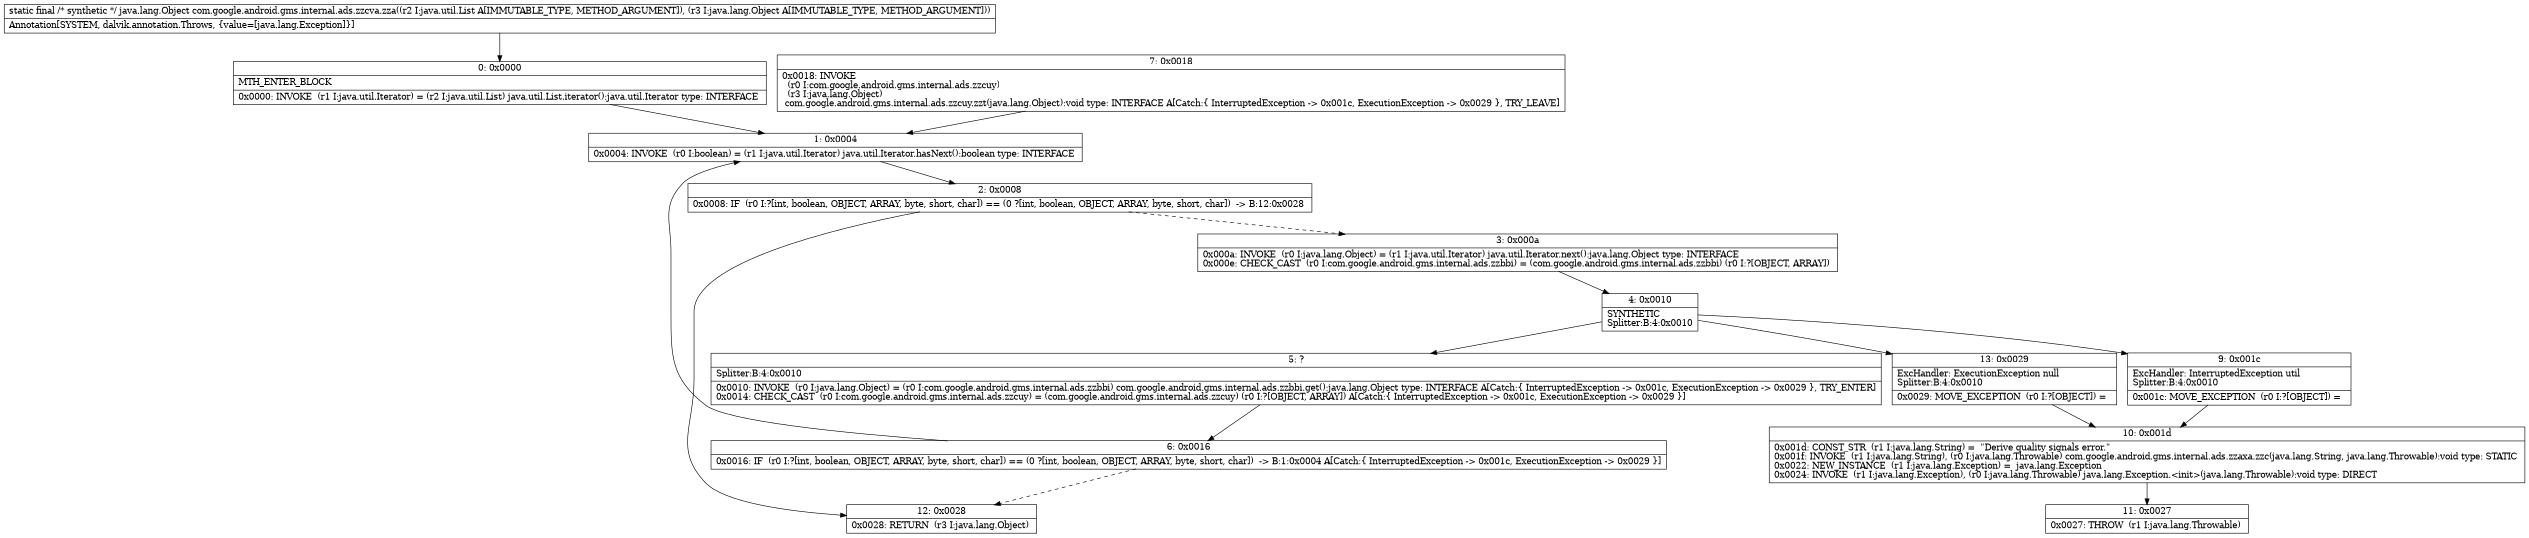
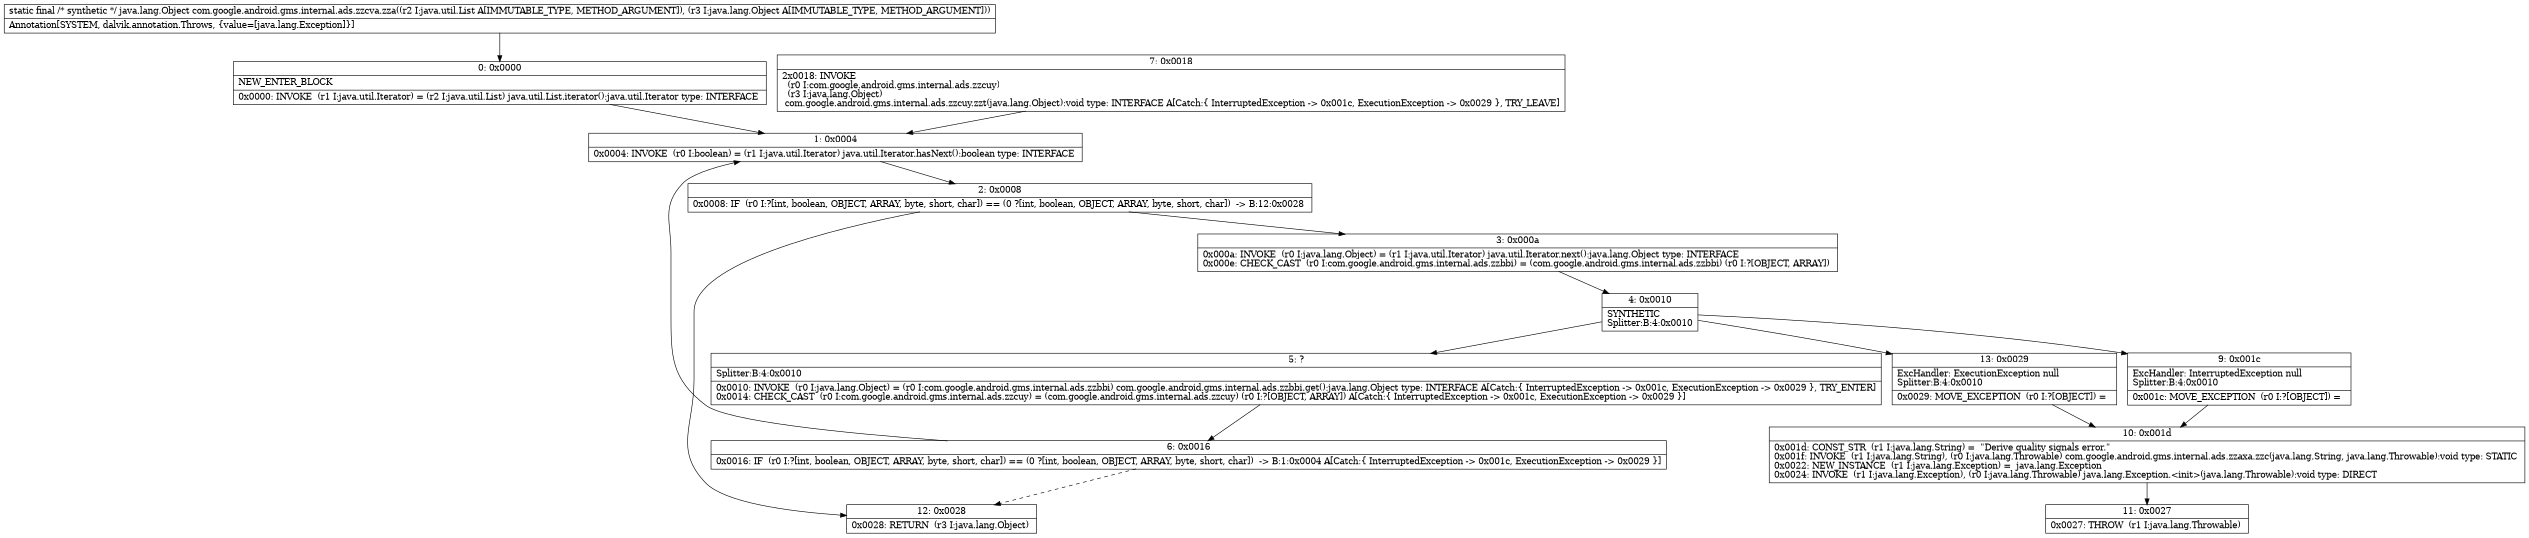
(822, 76) -> (822, 76)
(285, 83) -> (285, 83)
(1234, 223) -> (1234, 223)
(2217, 374) -> (2217, 374)
